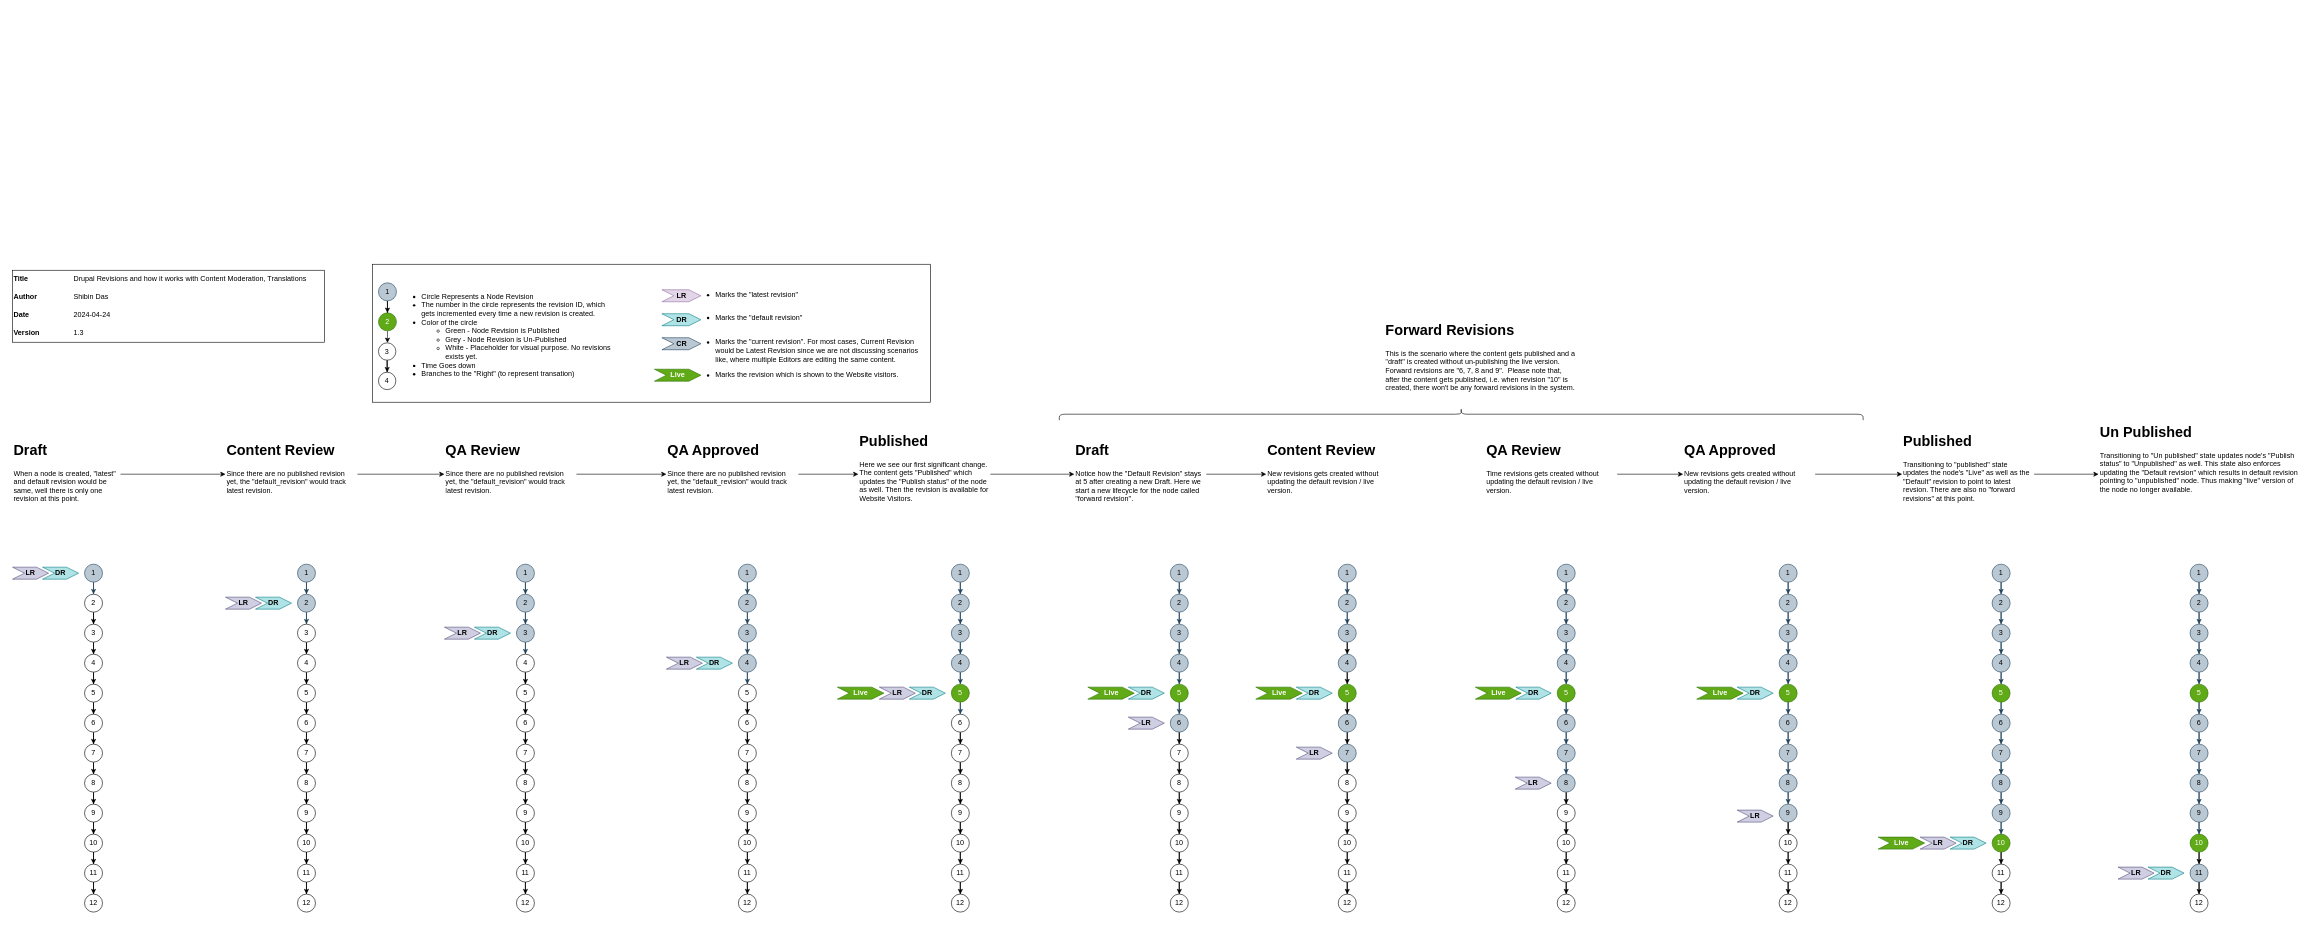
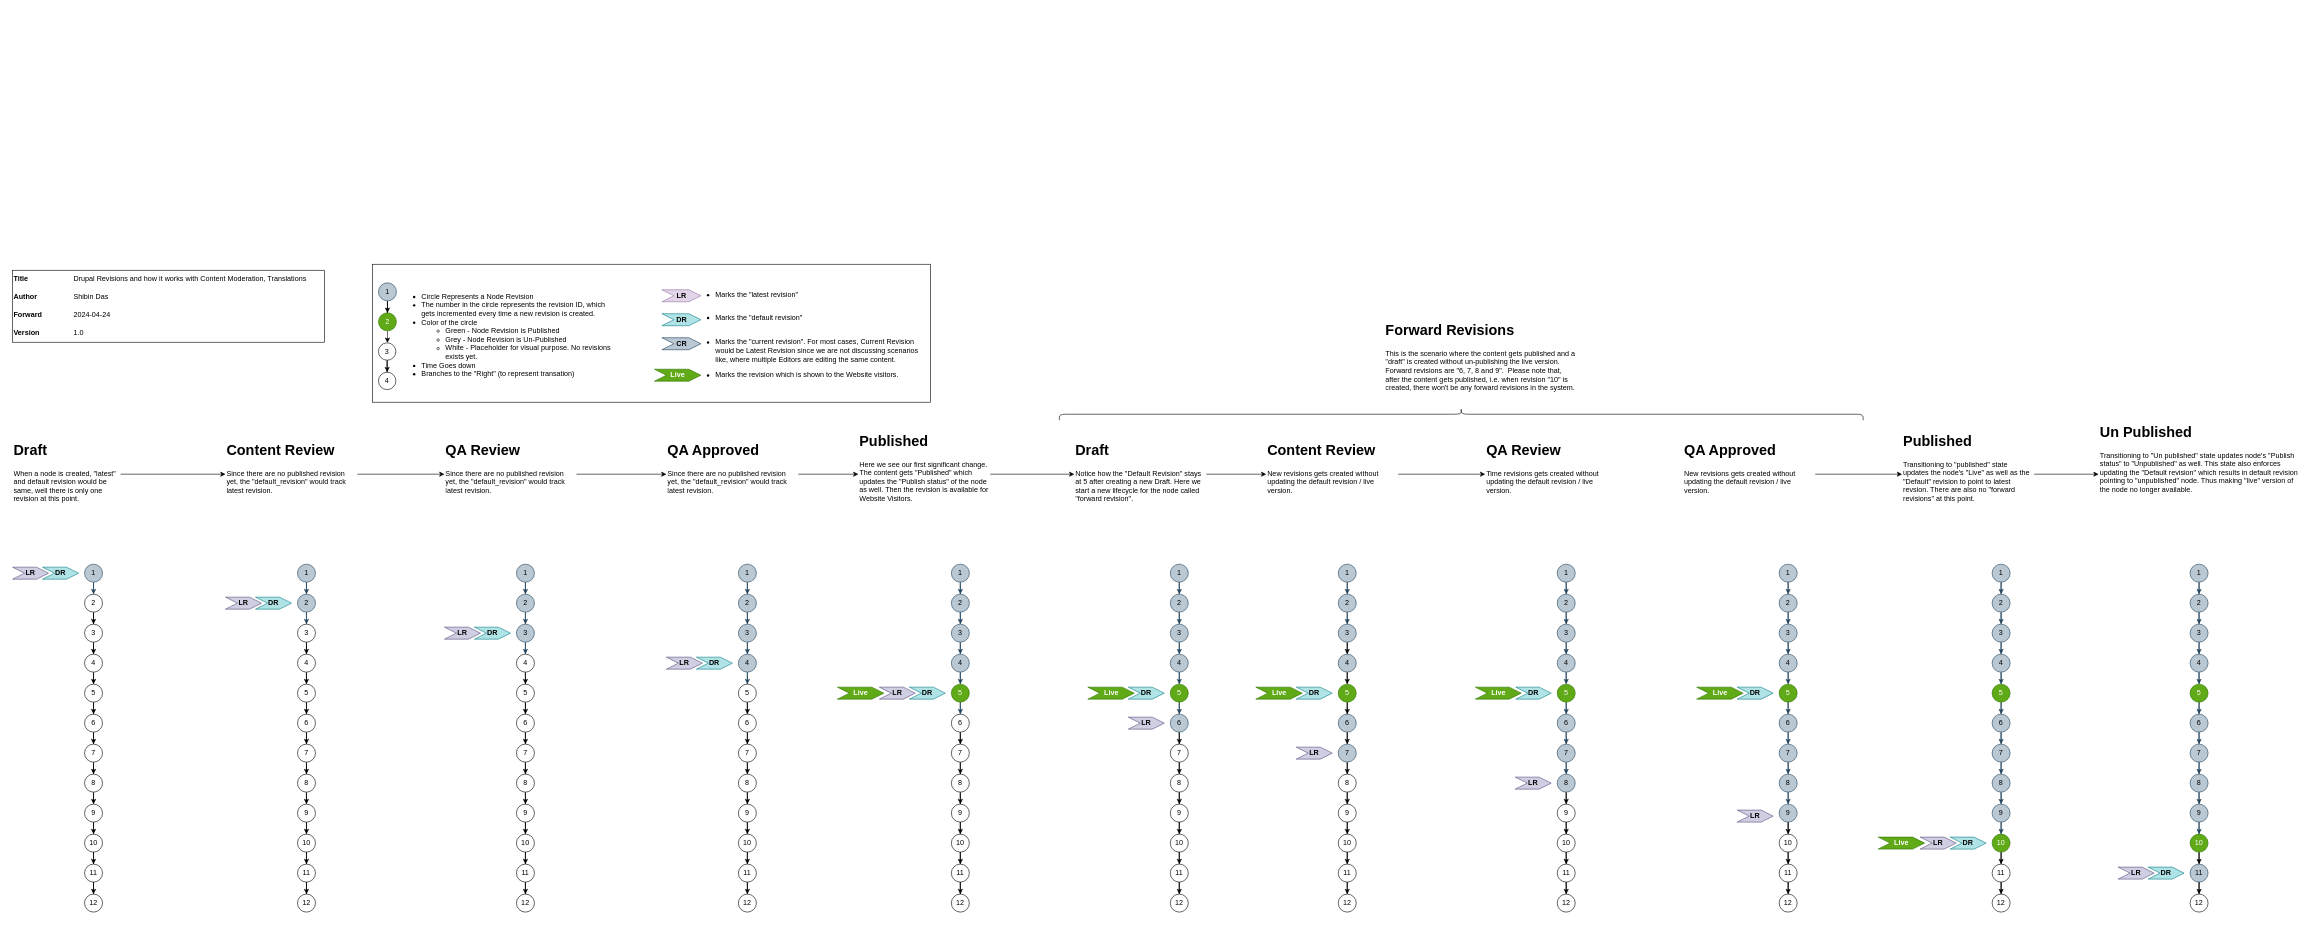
(22, 315) -> (28, 315)
(79, 333) -> (79, 333)
none -> (1479, 474)
(1677, 474) -> none
